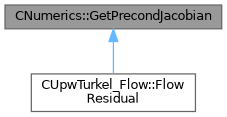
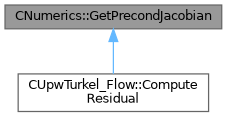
(113, 93) -> (113, 93)
